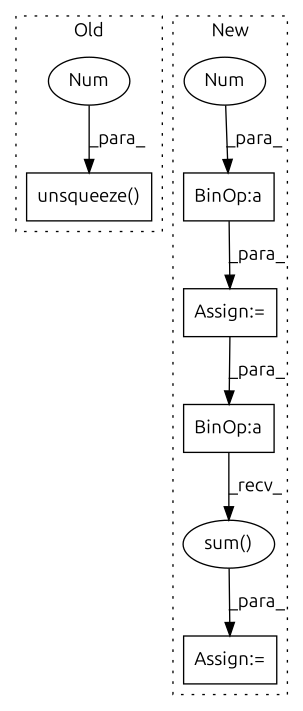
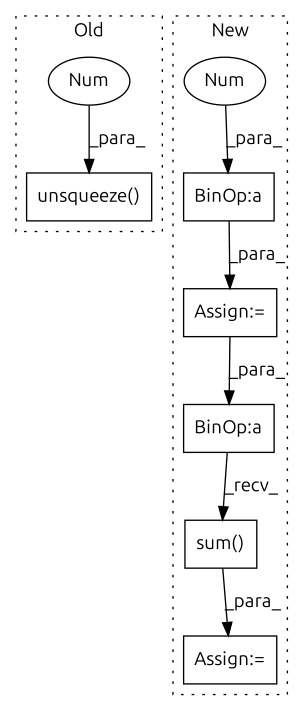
(229, 544) -> (221, 544)
